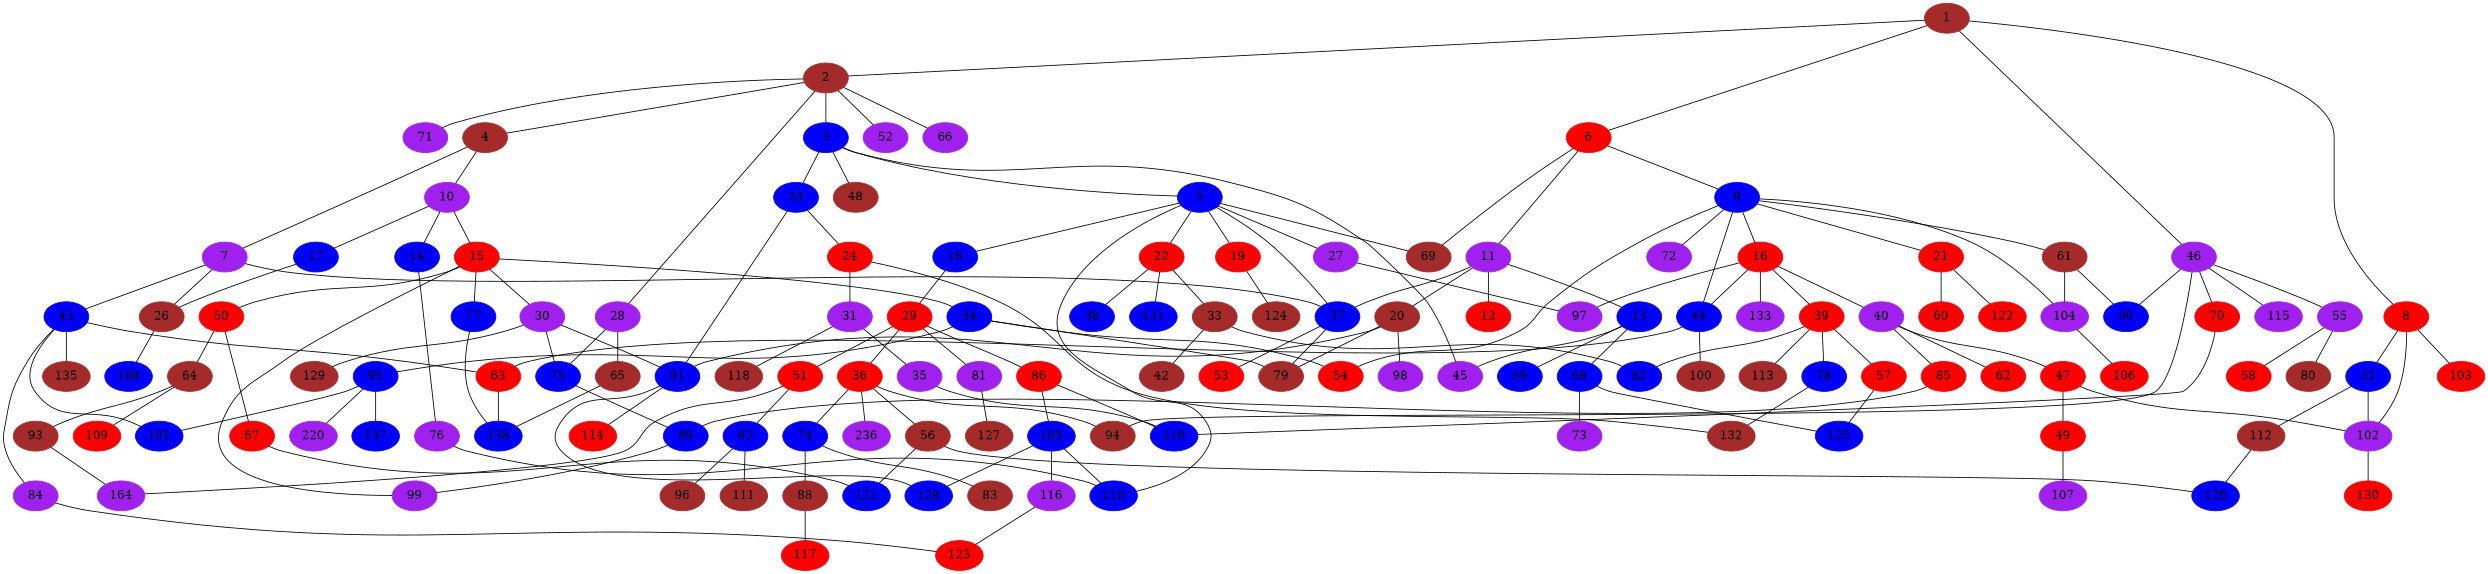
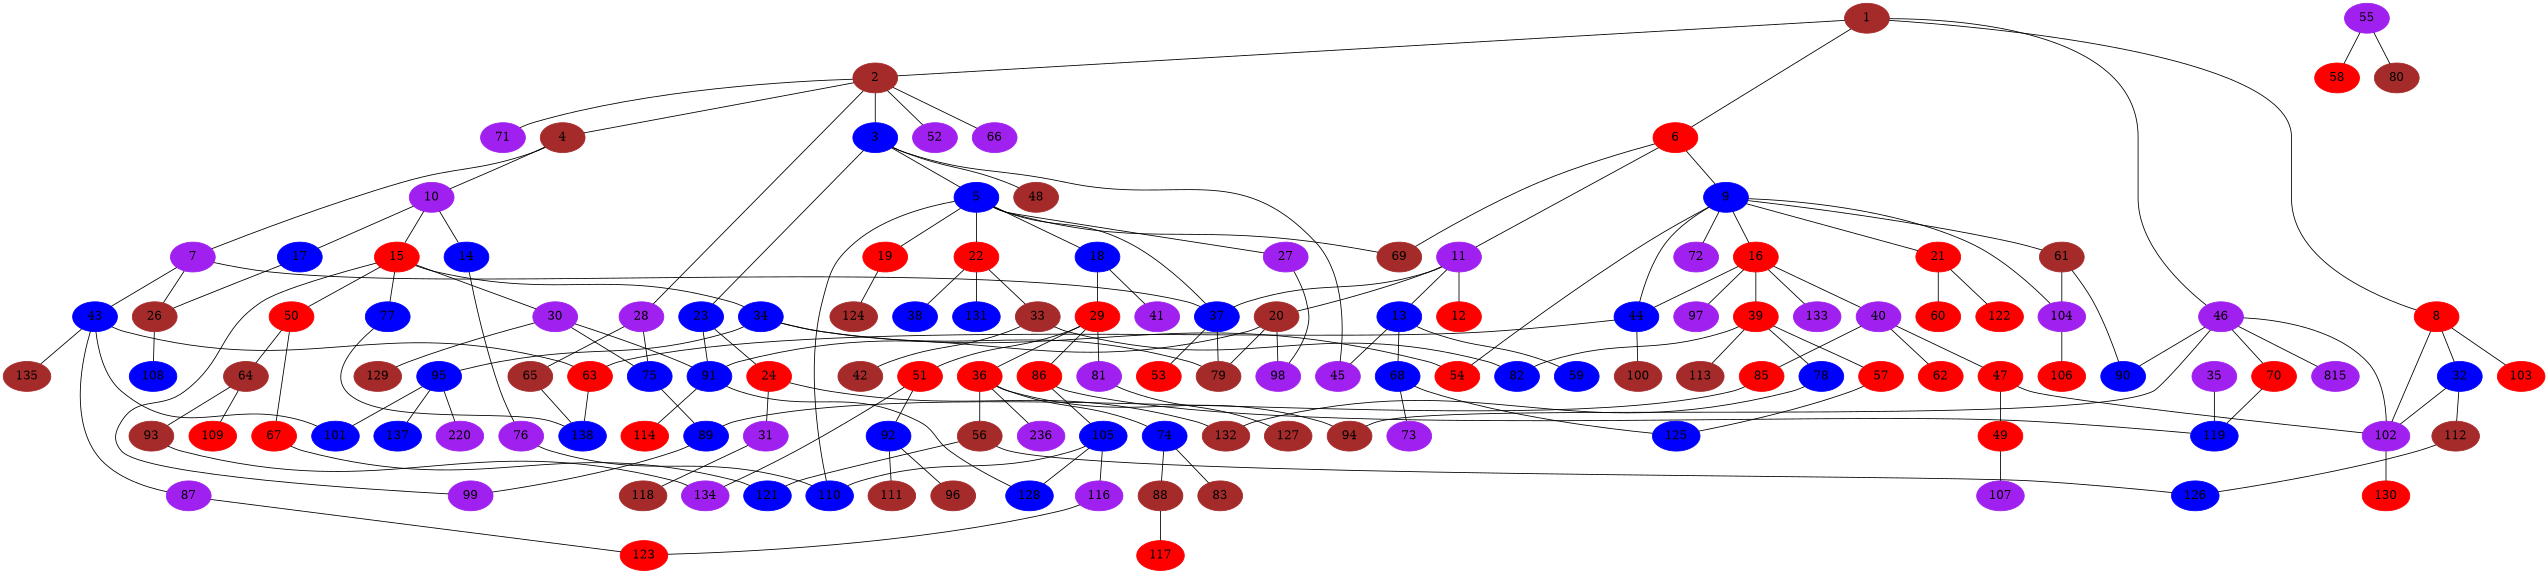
(2268, 285) -> (2339, 341)
(1458, 287) -> (1309, 318)
none -> (1157, 317)
(2279, 317) -> (2335, 376)
(889, 350) -> none
(36, 496) -> (189, 496)
(121, 496) -> (705, 496)
